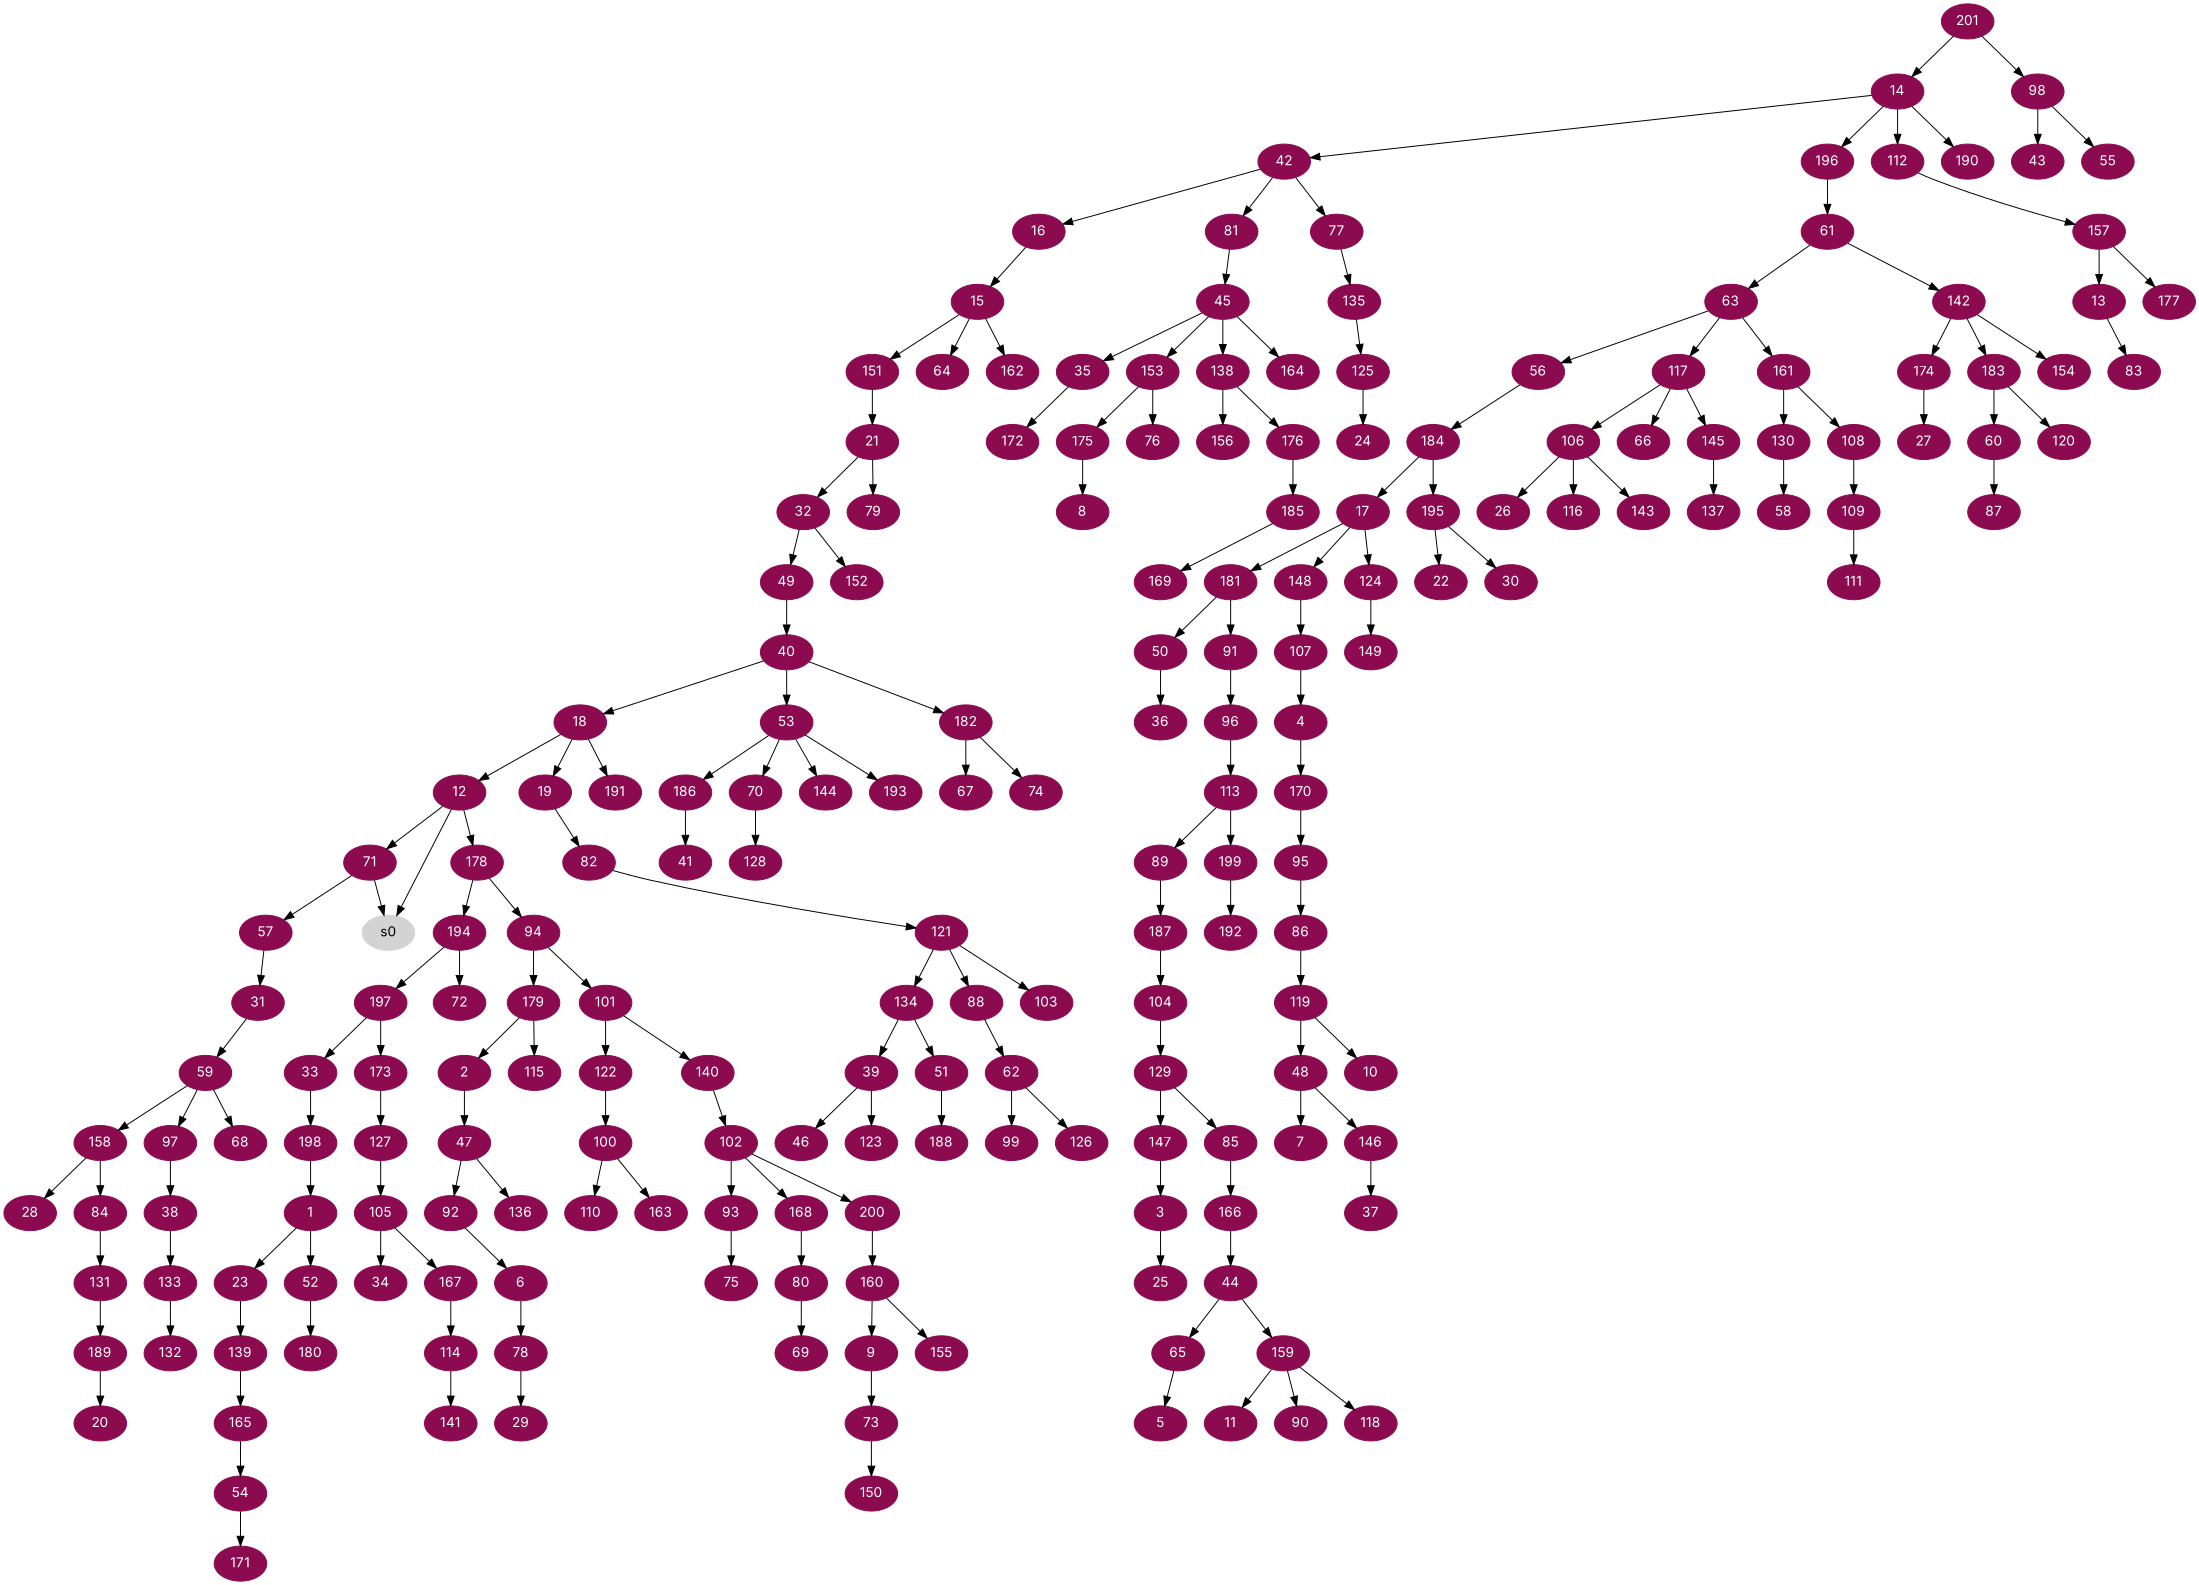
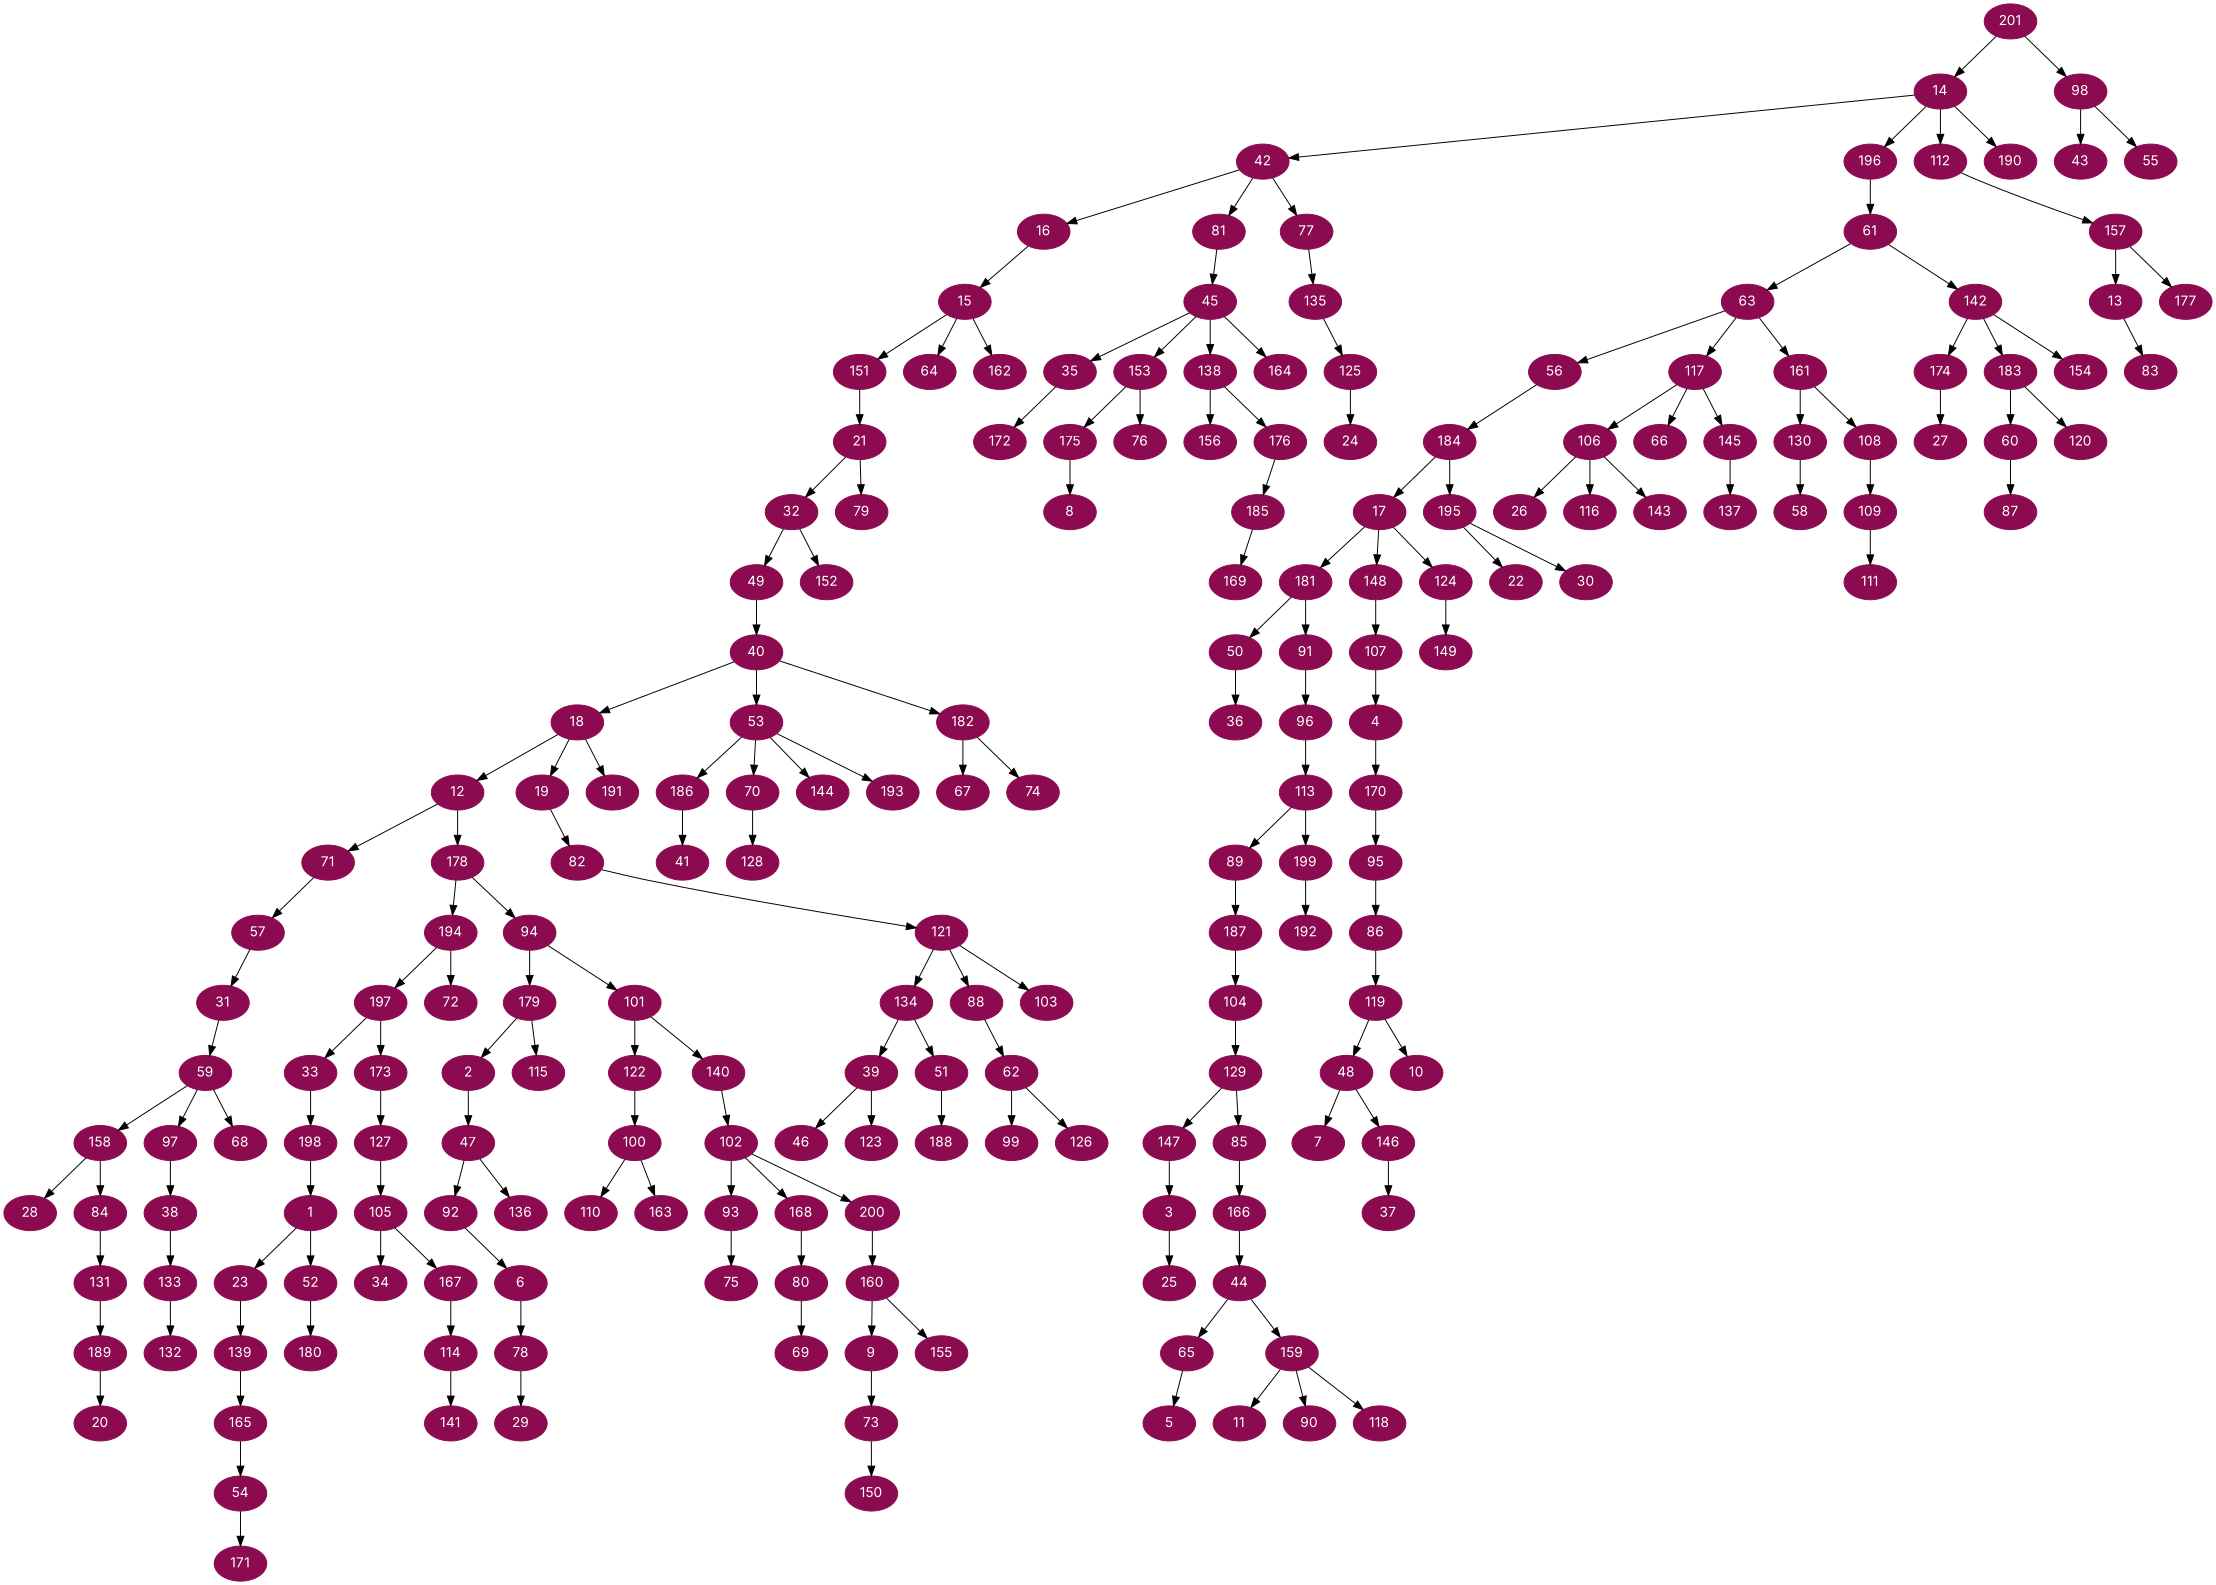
(388, 933) -> none
